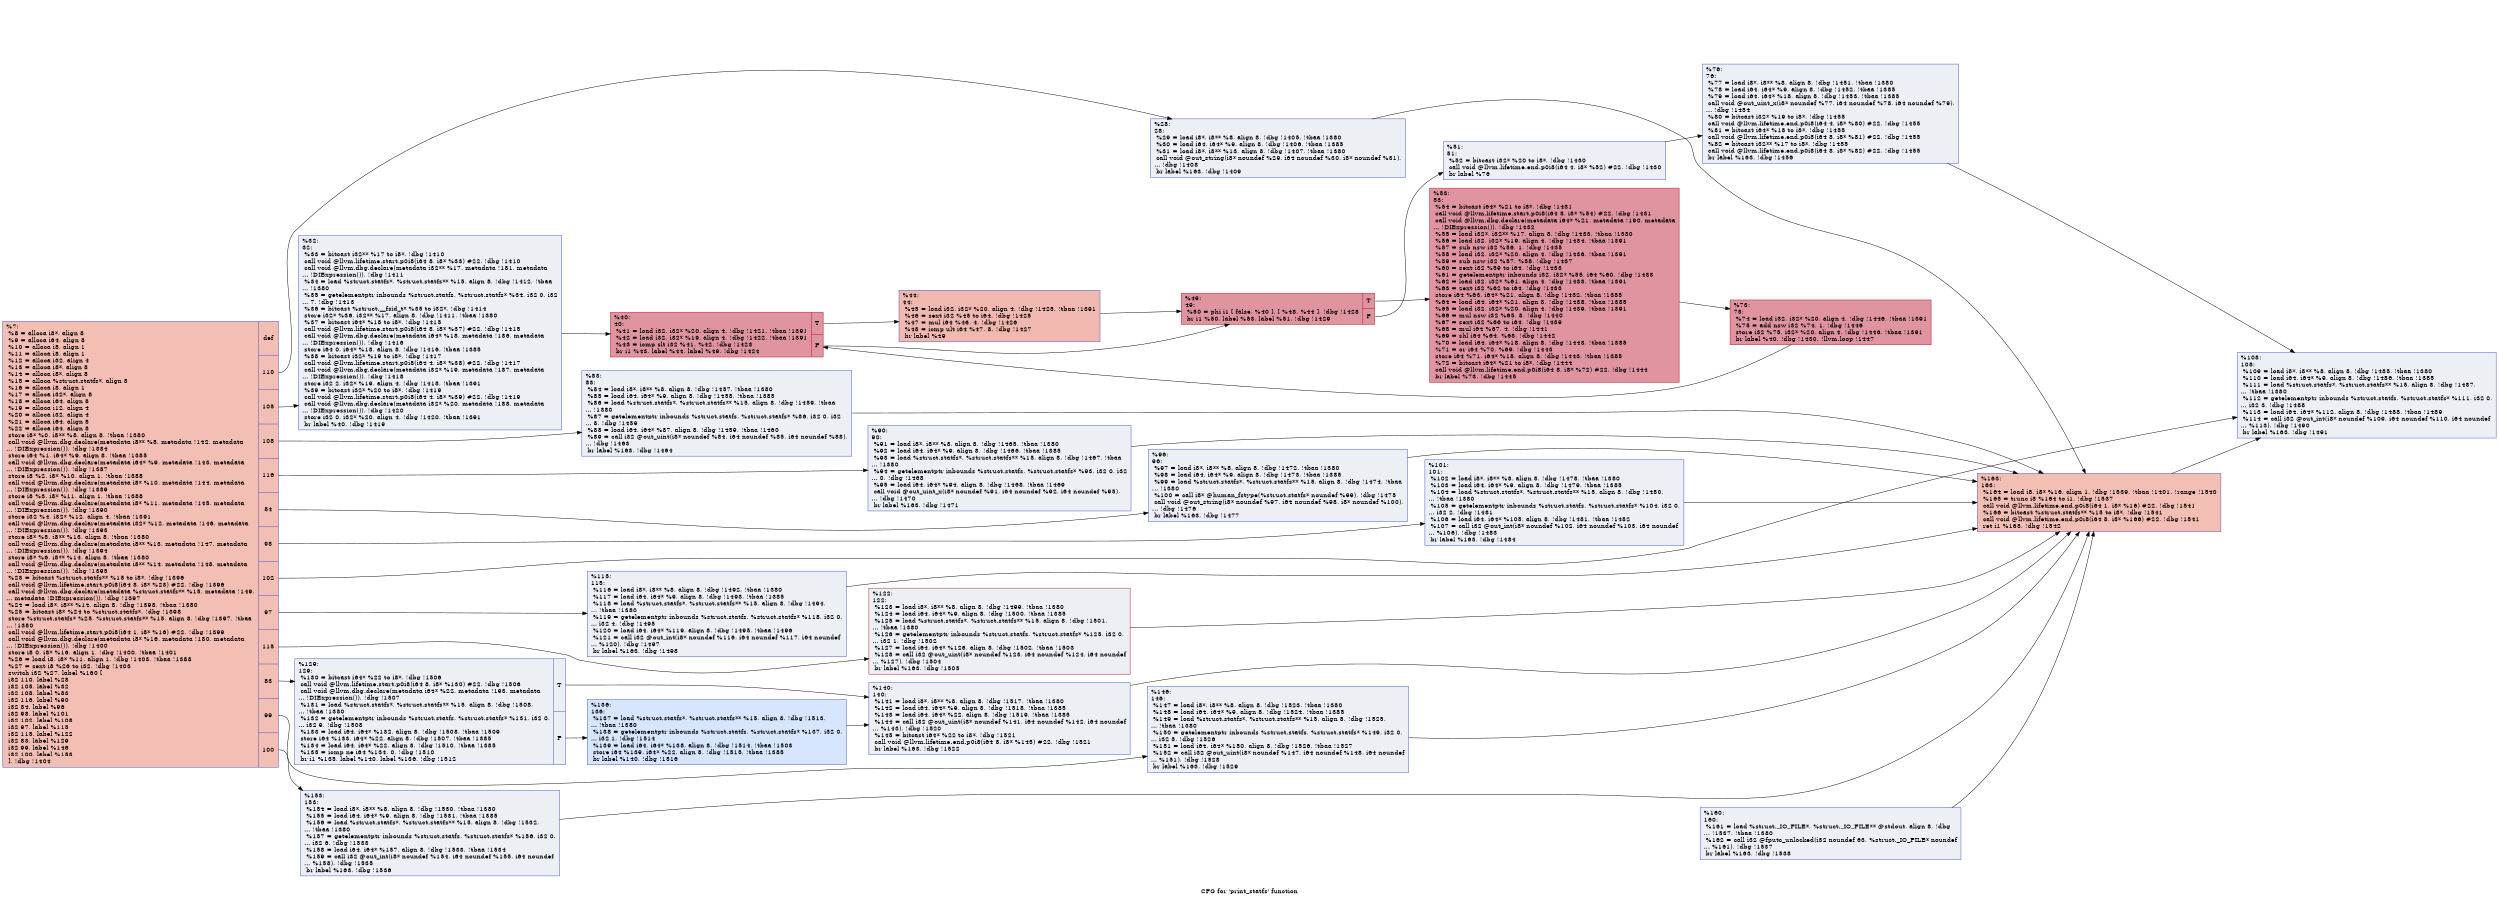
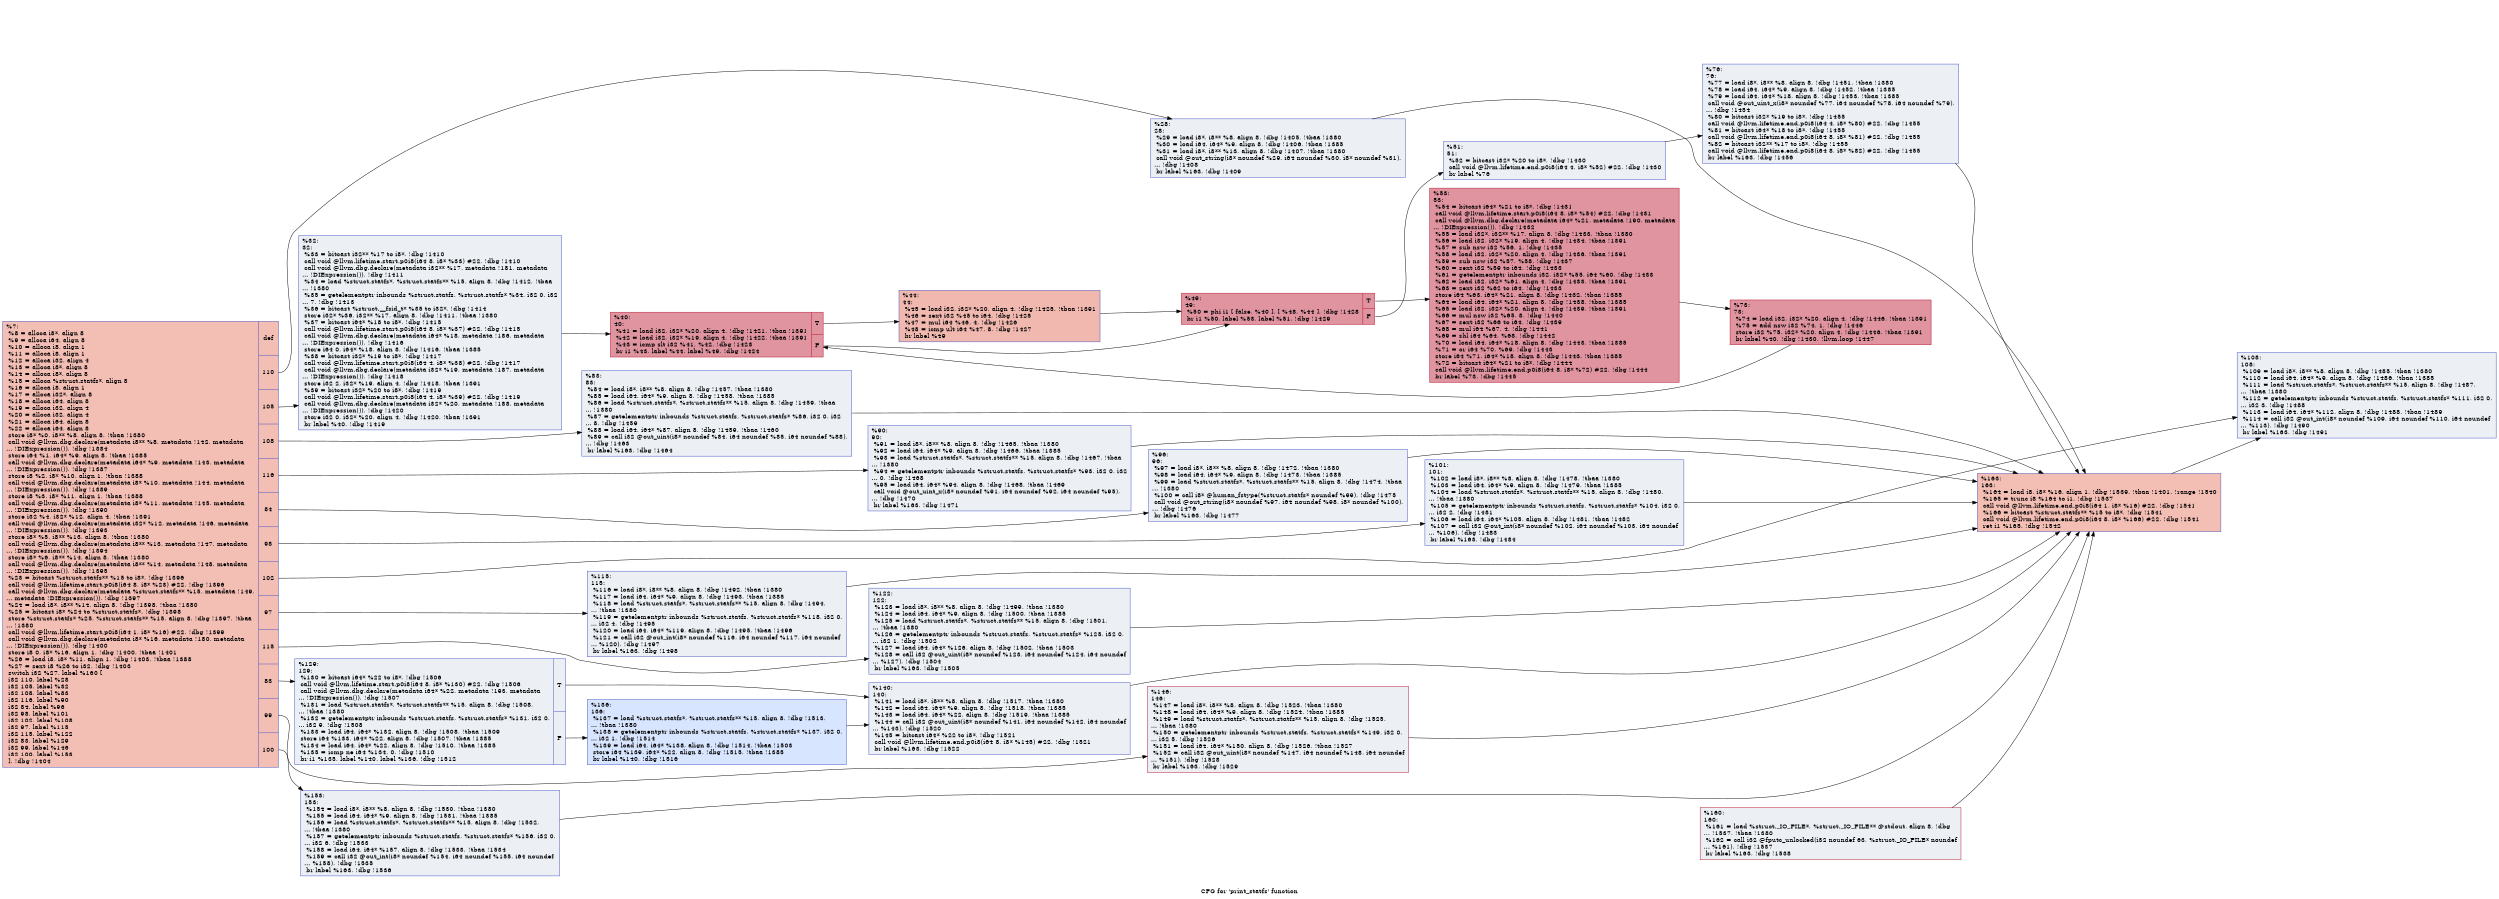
(2121, 254) -> (1995, 322)
(48, 408) -> (48, 408)
(1000, 631) -> (1000, 631)
(1278, 729) -> (1278, 729)
(1831, 834) -> (1831, 834)
